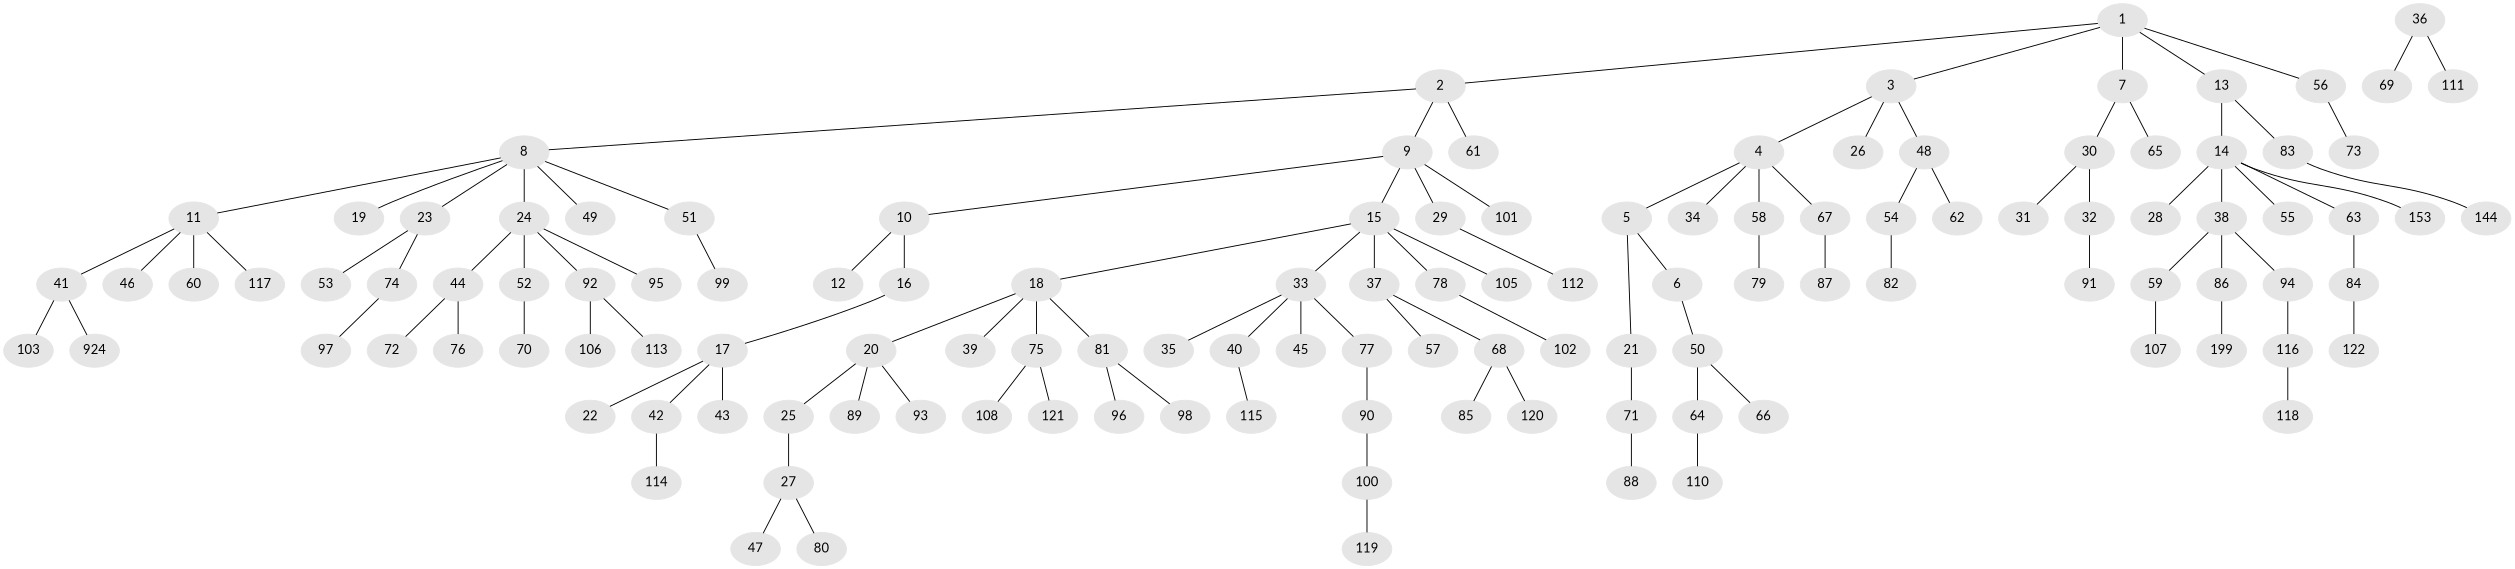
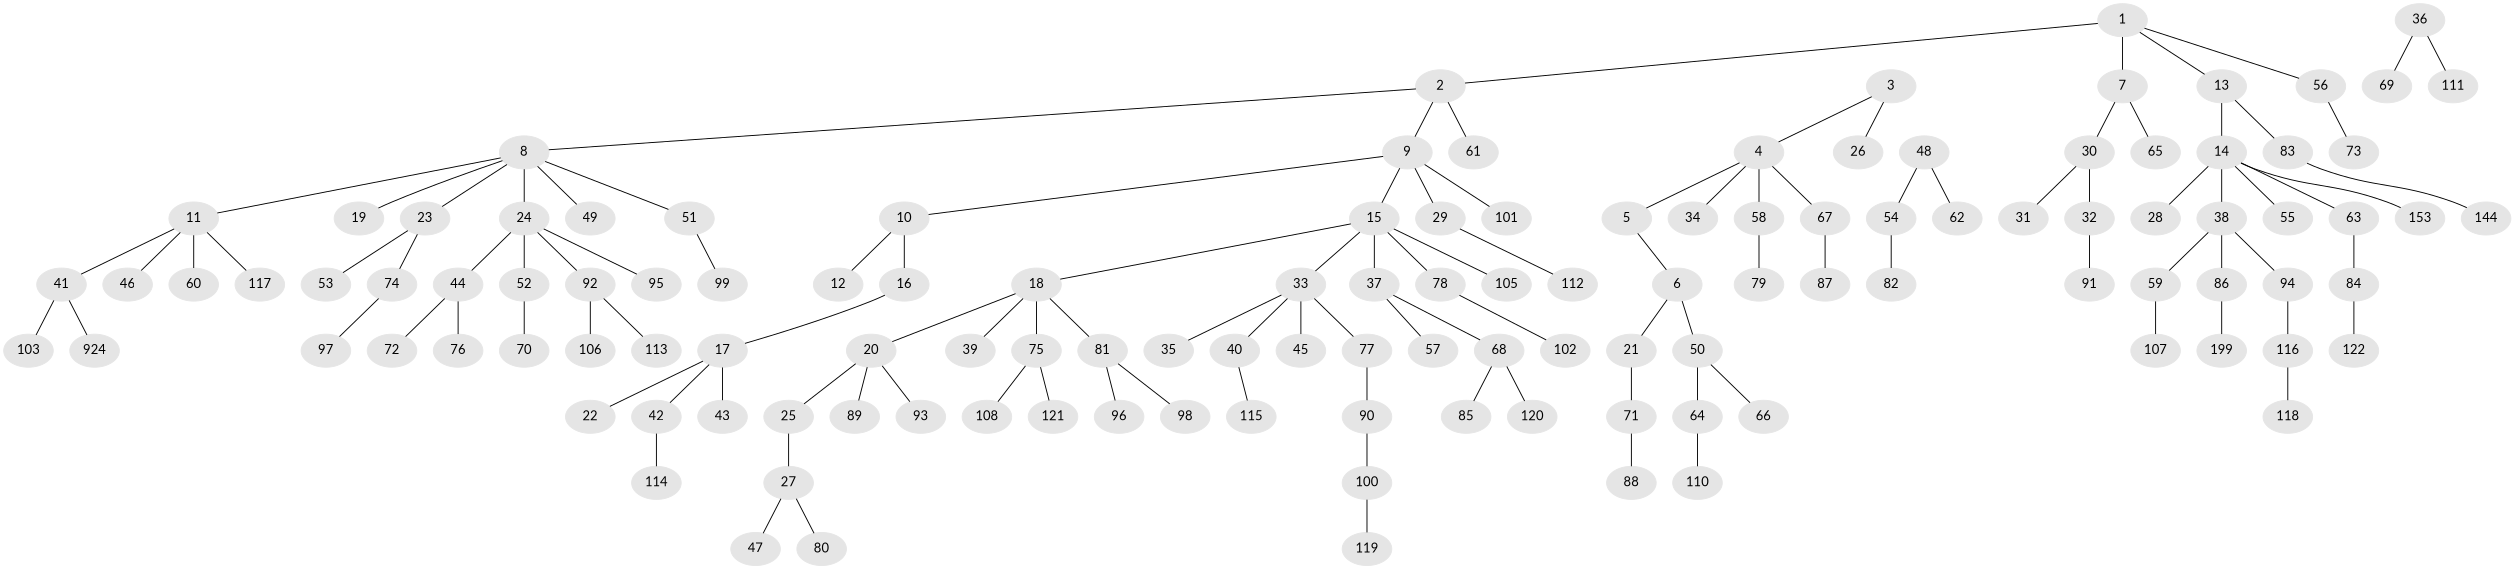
(2007, 53) -> none
(1908, 119) -> none
(1629, 285) -> (1654, 318)
